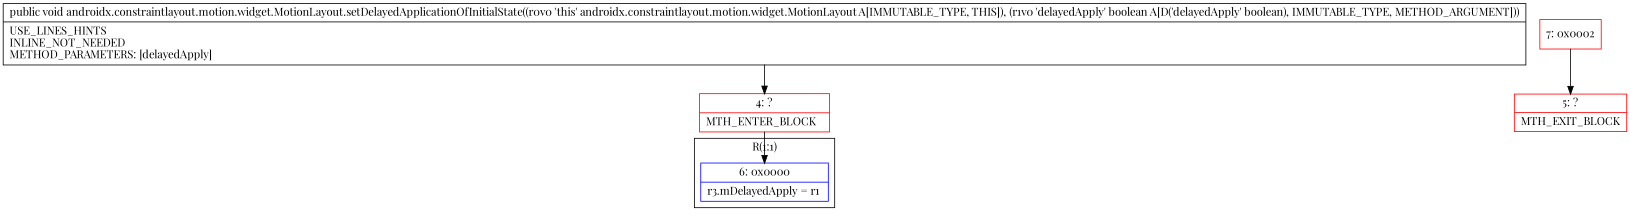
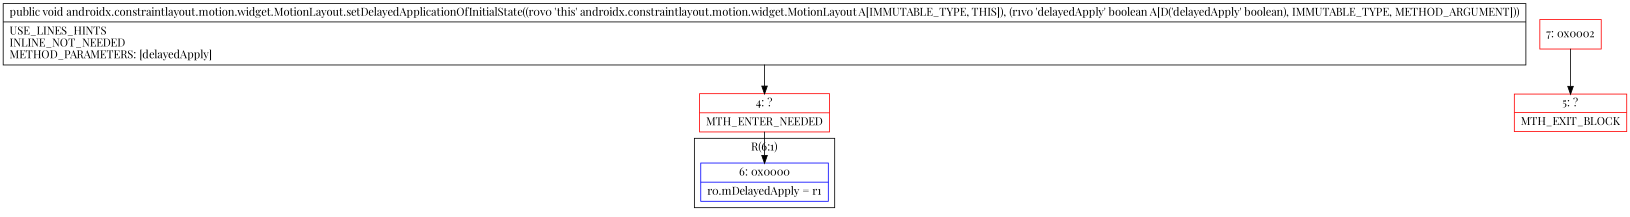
(761, 122) -> (765, 122)
(765, 147) -> (765, 147)
(764, 191) -> (765, 191)
